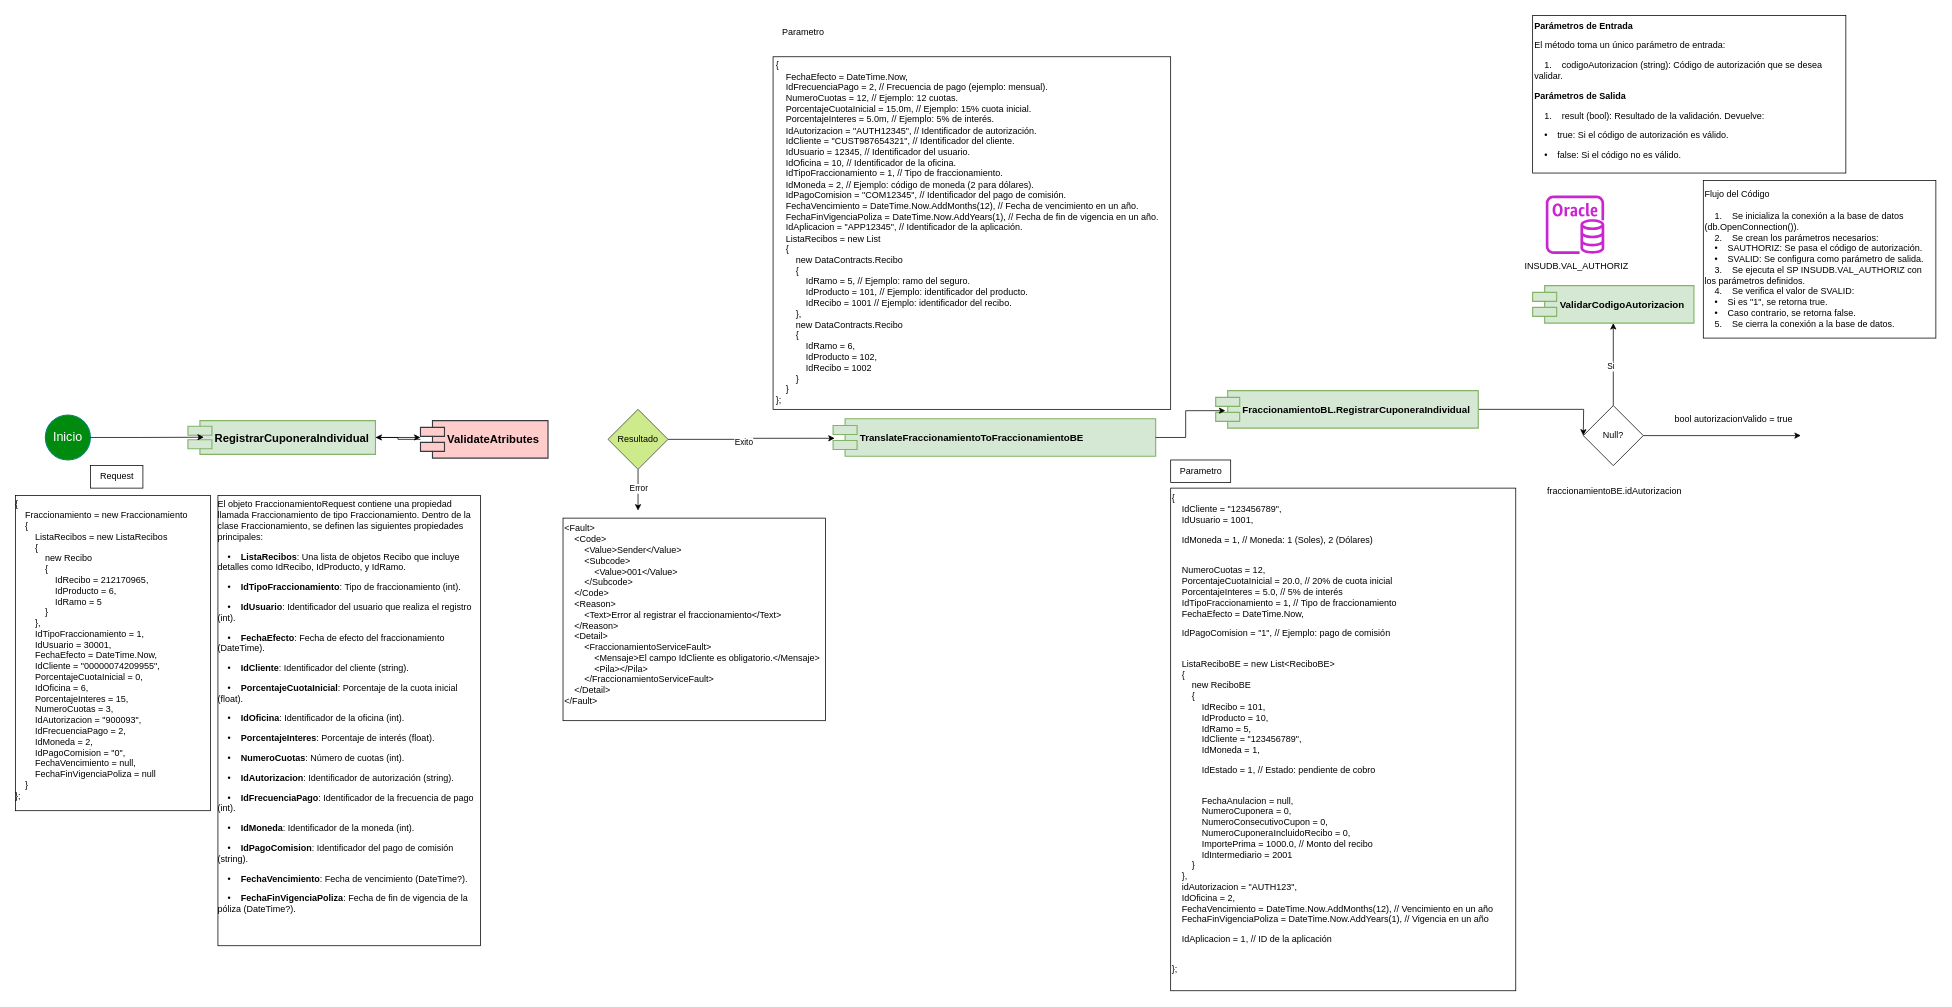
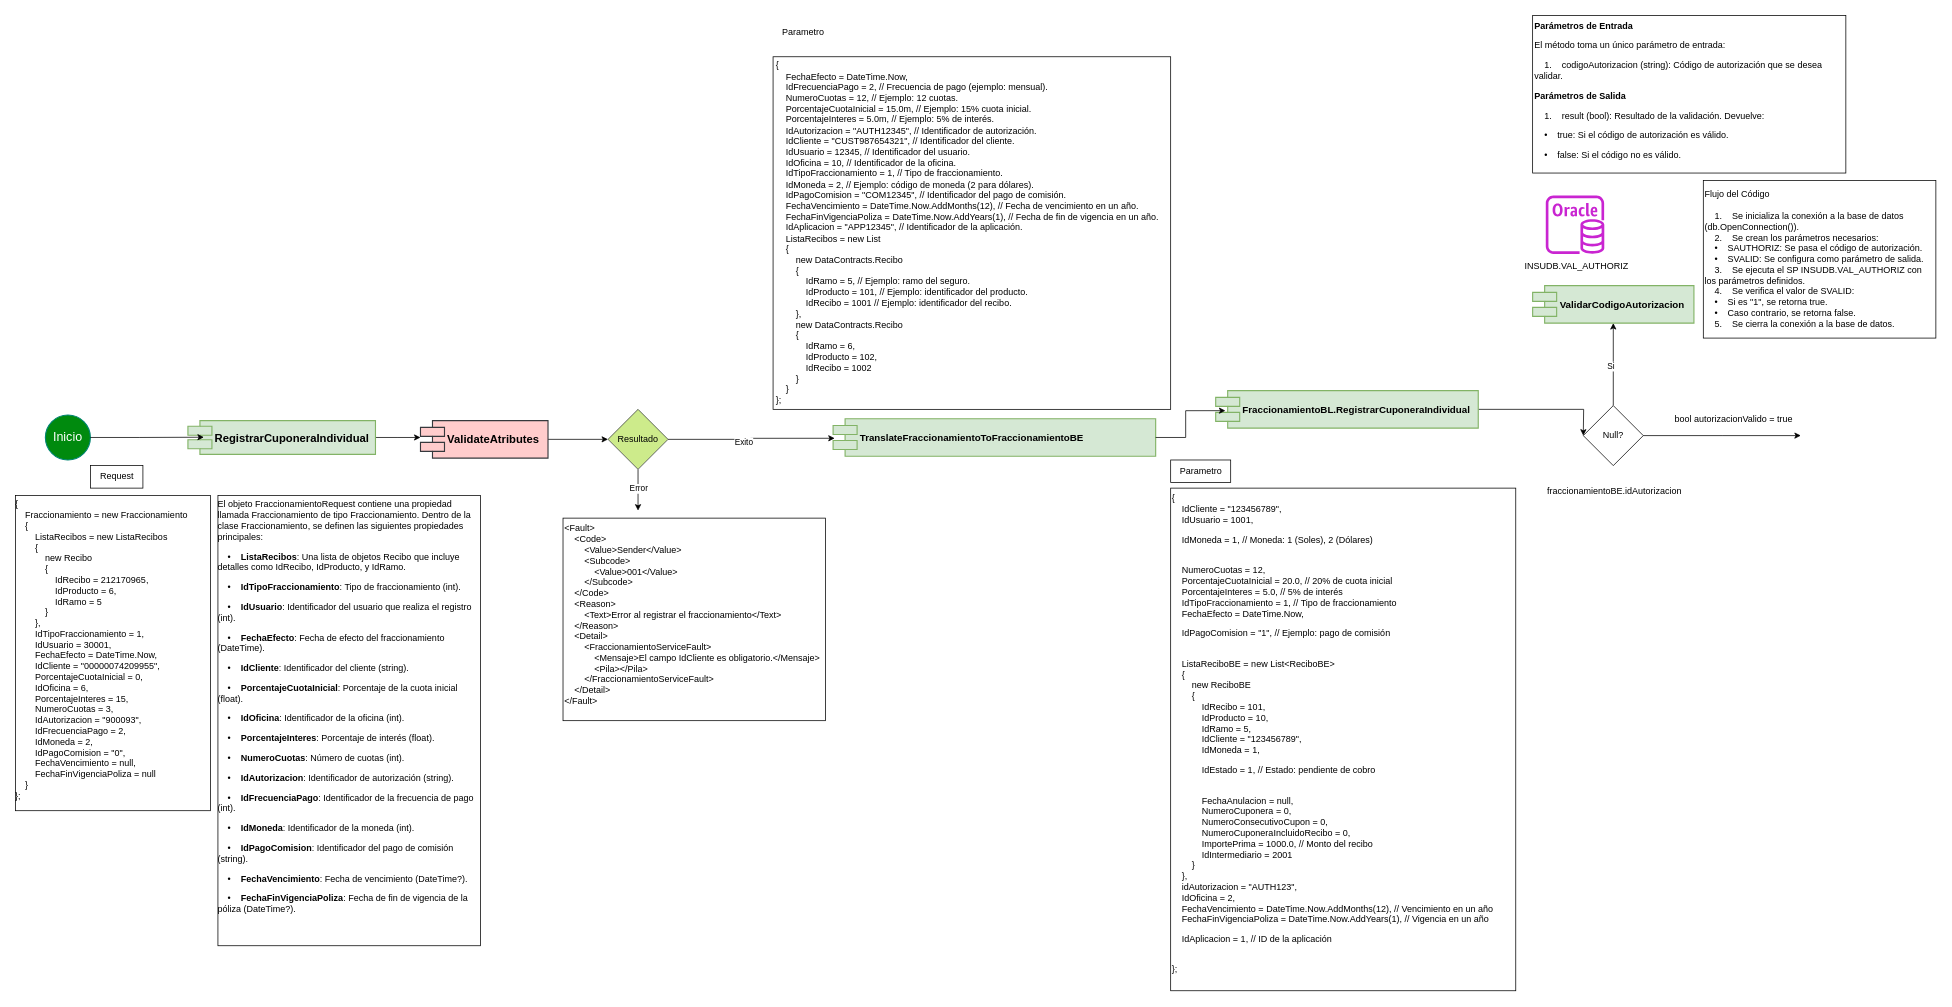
(409, 439) -> (575, 439)
